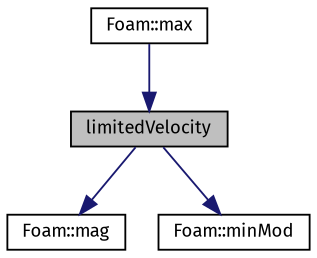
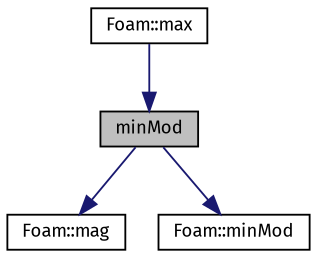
(149, 129) -> (149, 129)
